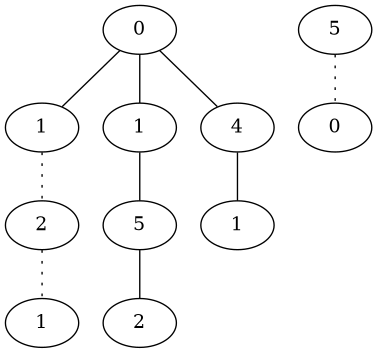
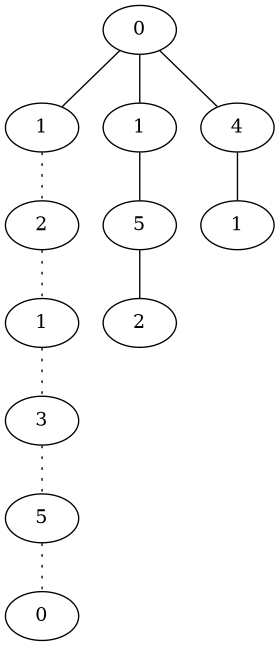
none -> (42, 421)
